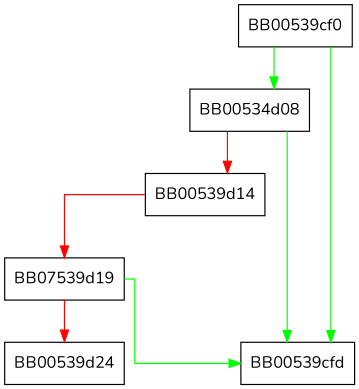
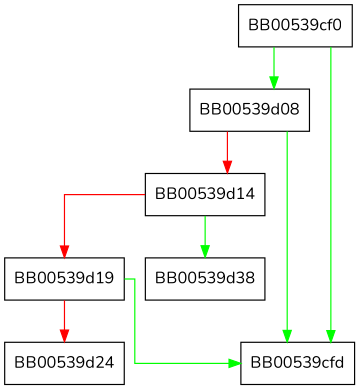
(250, 110) -> (250, 110)
(64, 279) -> (64, 279)
none -> (205, 279)
